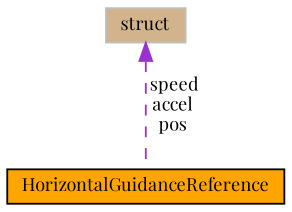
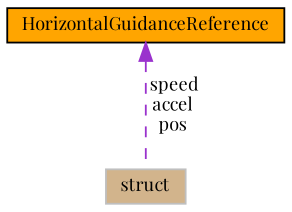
(146, 115) -> (146, 115)
